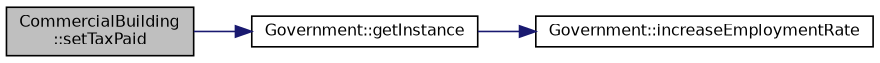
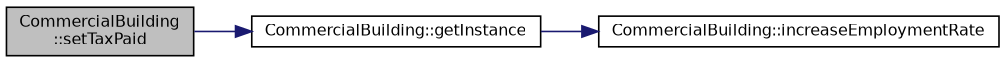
(365, 31) -> (396, 31)
(704, 31) -> (799, 31)
